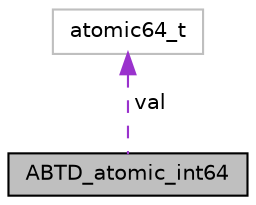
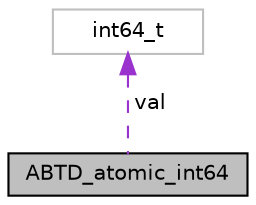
(128, 32) -> (128, 32)
